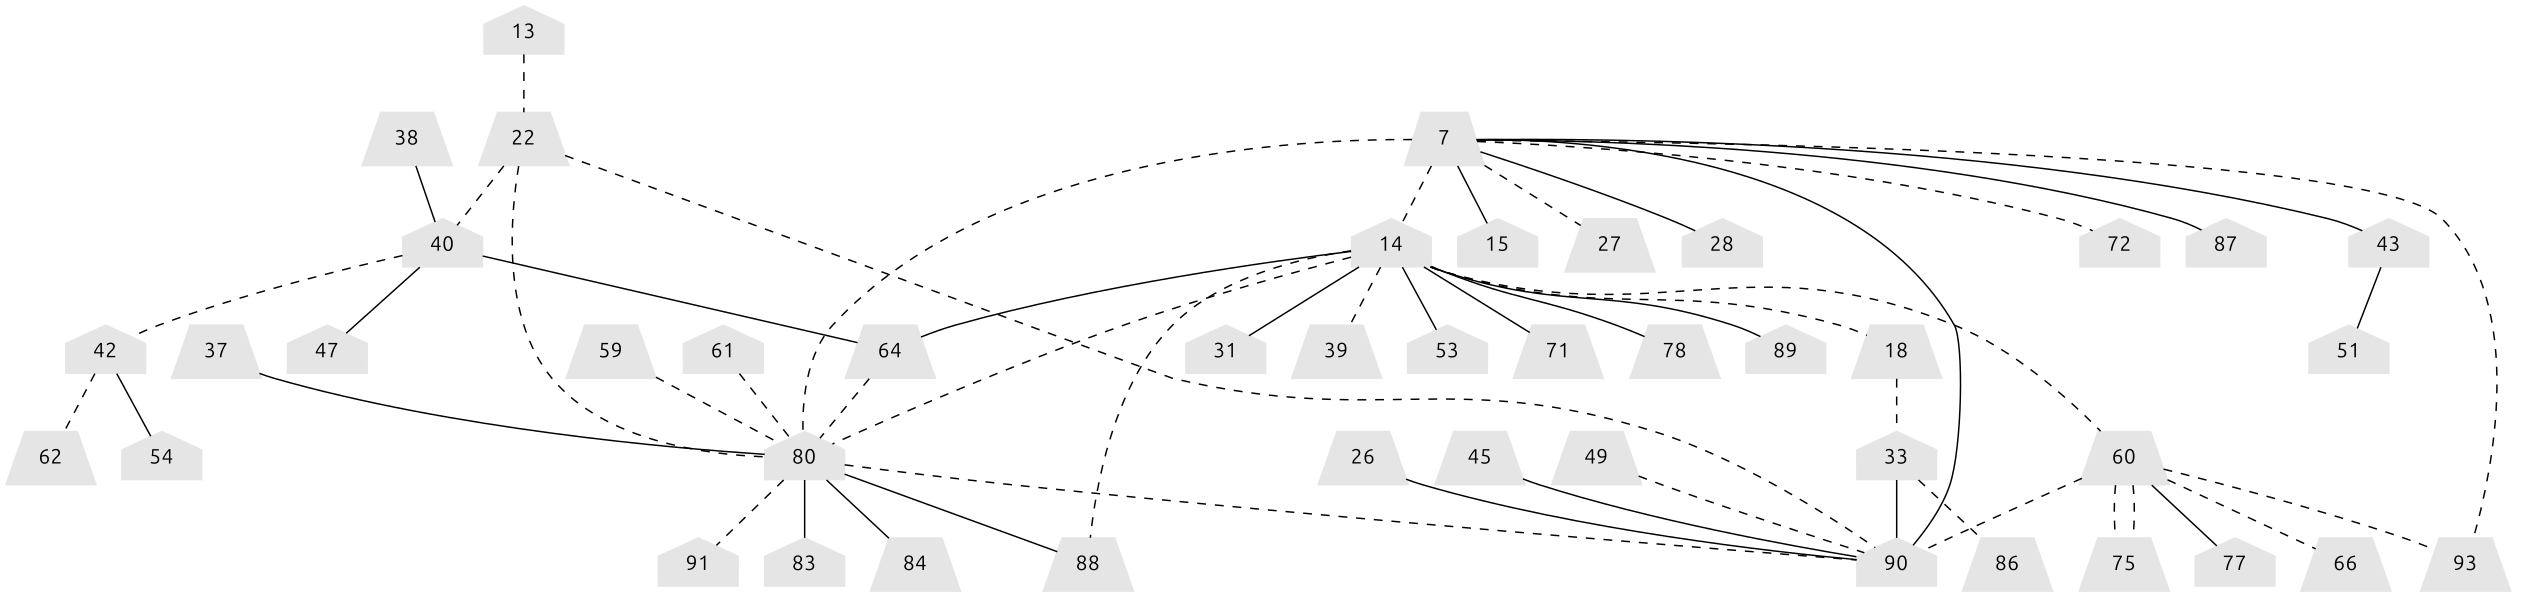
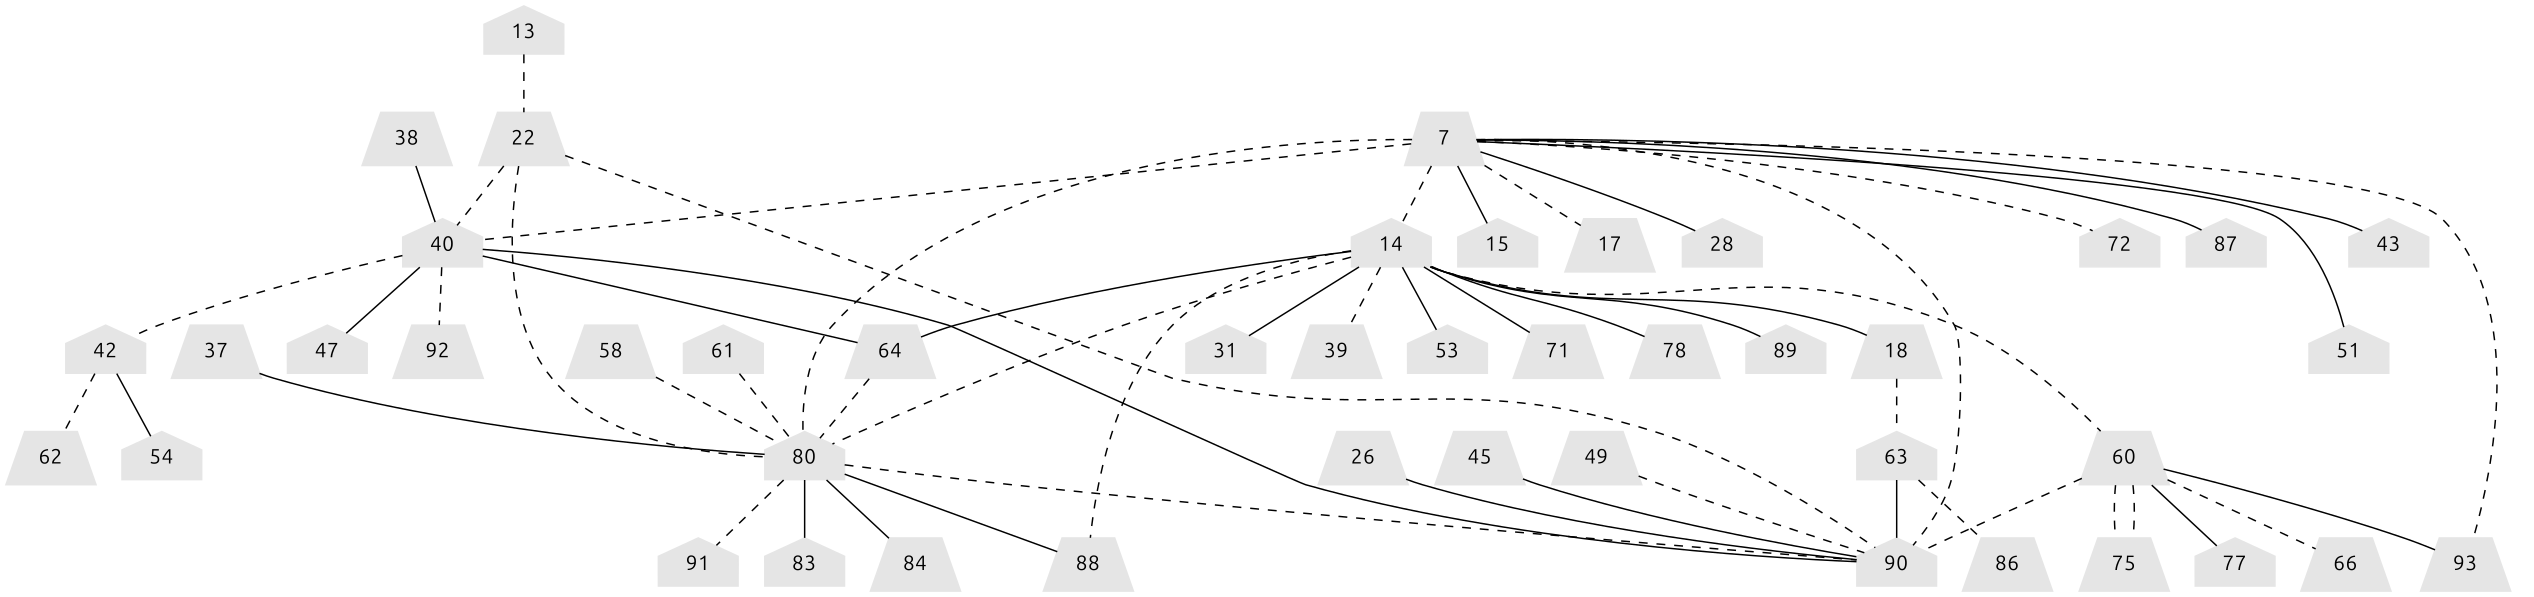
none -> (947, 192)
(1847, 221) -> (1847, 221)
(1610, 245) -> (1610, 245)
(2369, 298) -> (1945, 168)
(1682, 301) -> (1682, 301)
none -> (438, 352)
(611, 352) -> (611, 352)
none -> (1166, 422)
(1897, 458) -> (1897, 458)
(2300, 506) -> (2300, 506)
